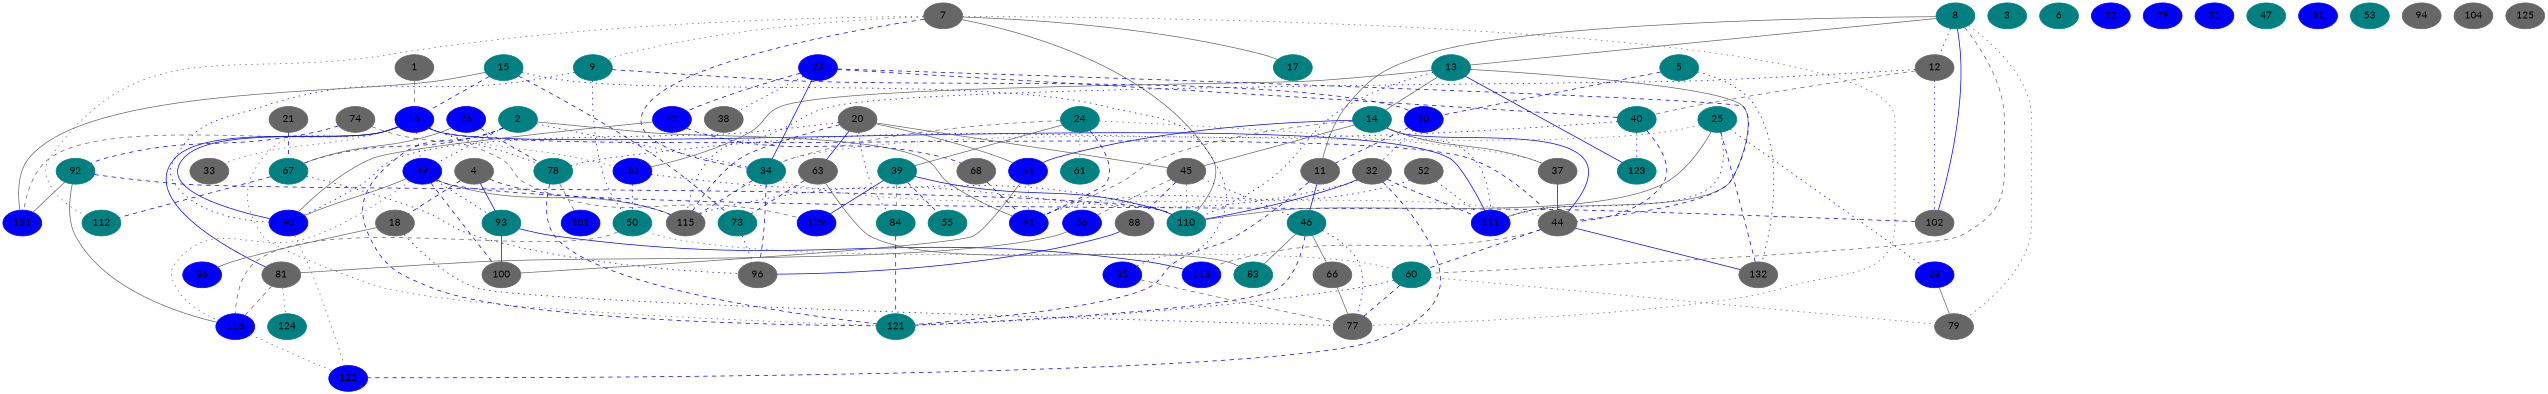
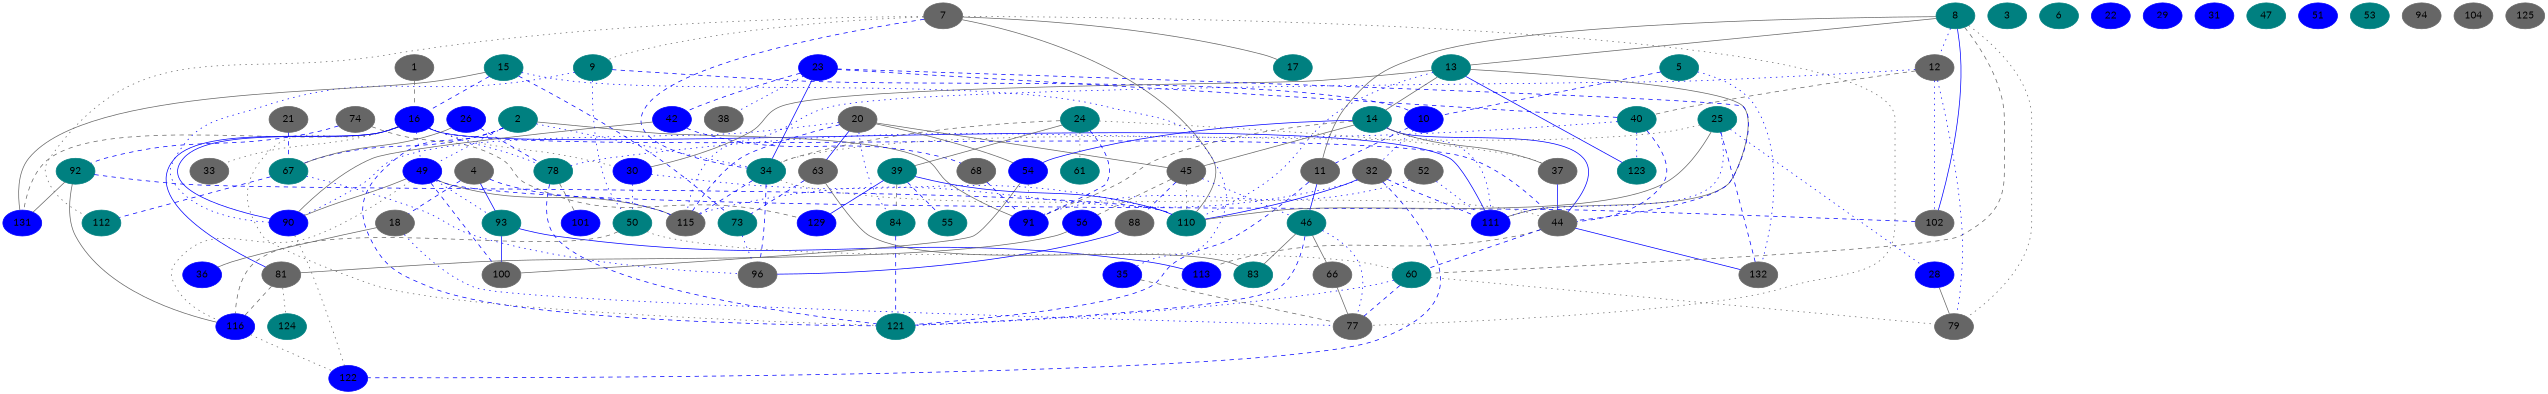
none -> (1959, 196)
